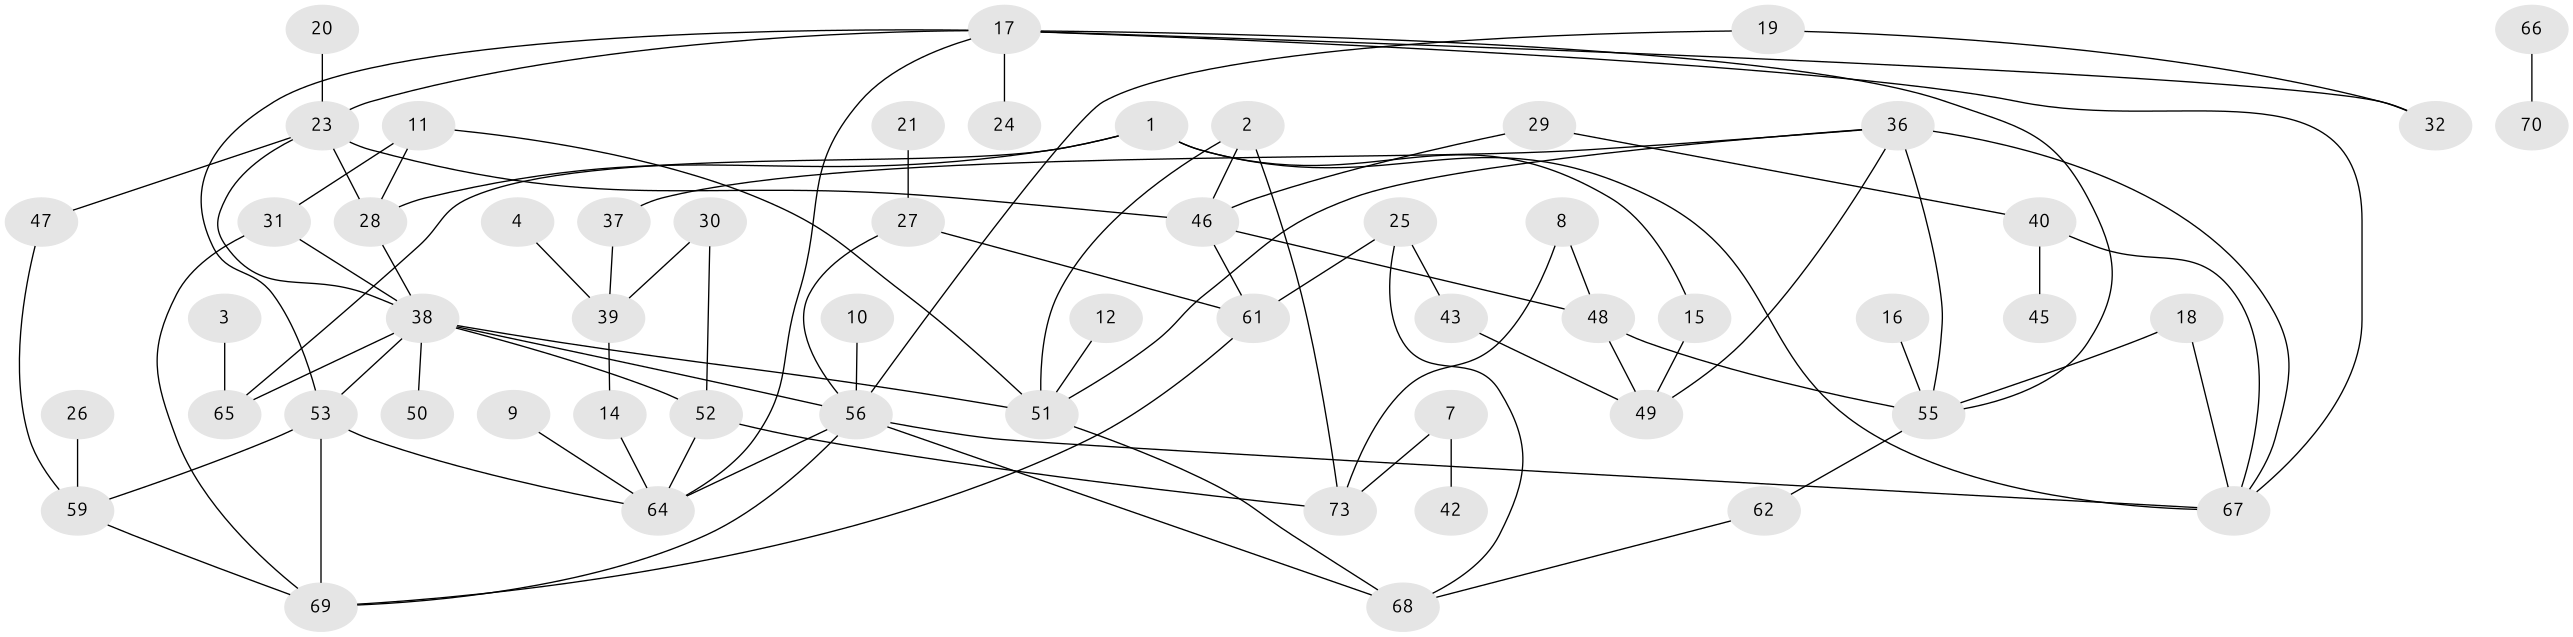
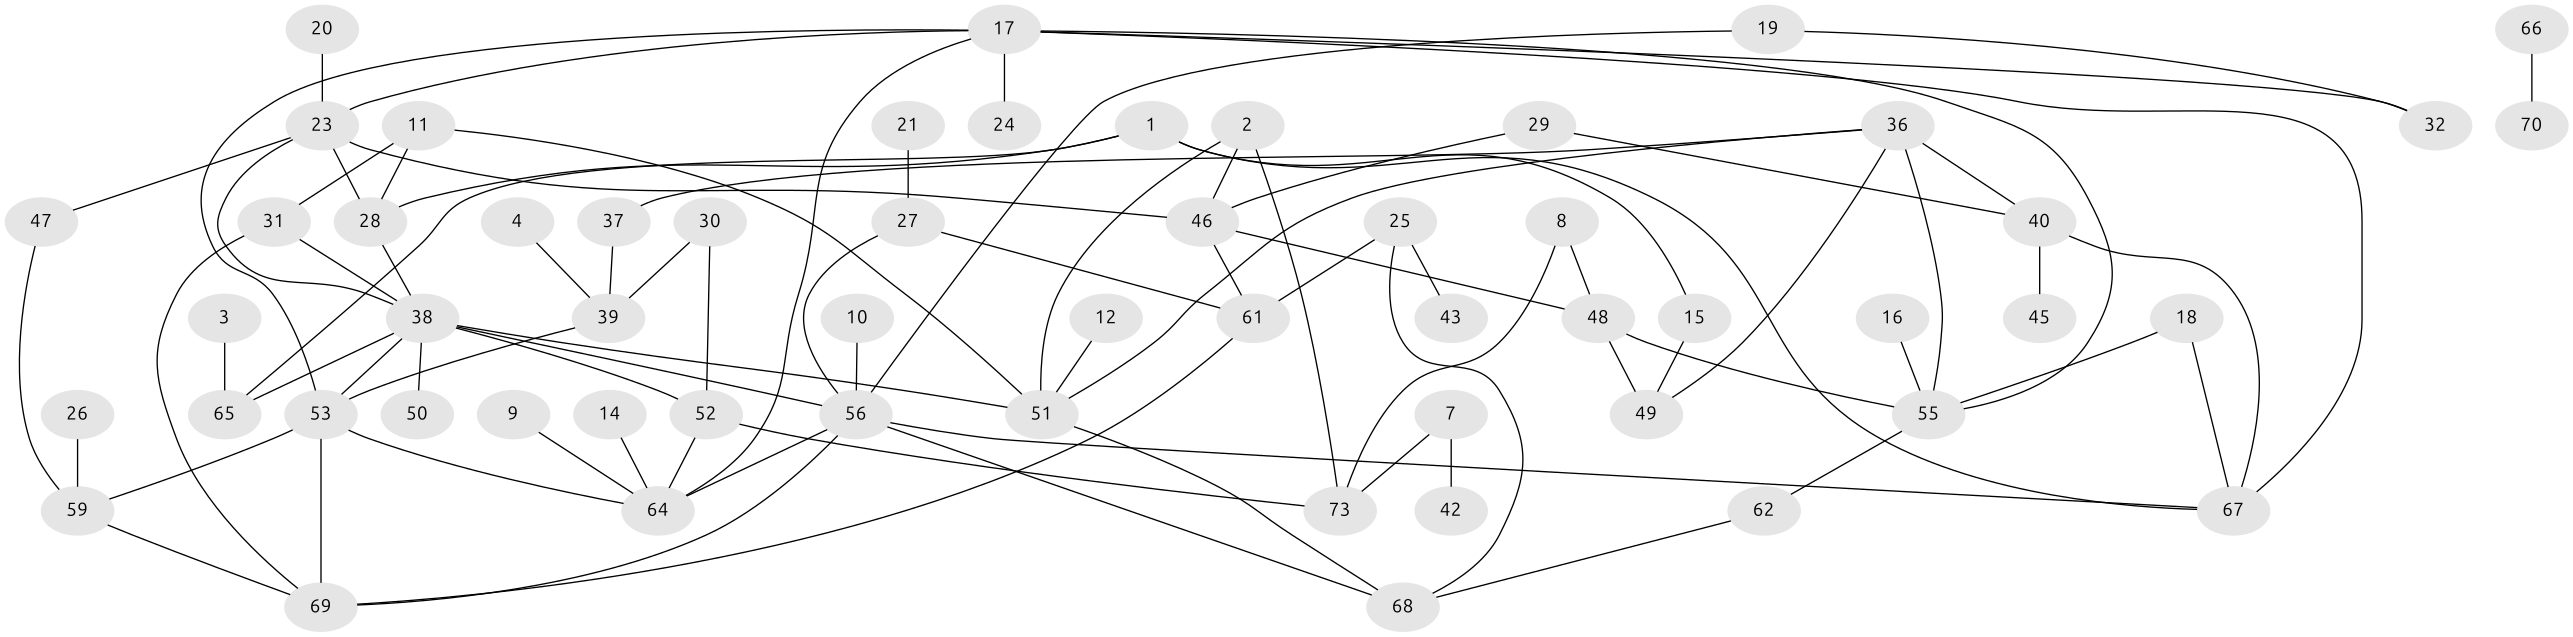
(2204, 234) -> (1969, 174)
(1549, 366) -> none
(609, 367) -> (461, 360)
